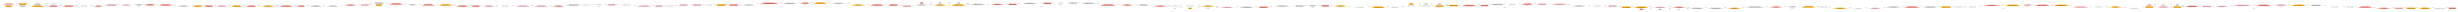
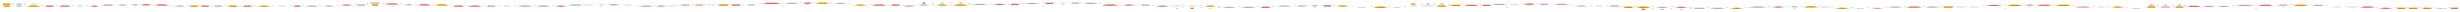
(9, 4) -> none
(286, 6) -> (282, 6)
(476, 6) -> (475, 6)
(2399, 8) -> (2401, 8)
